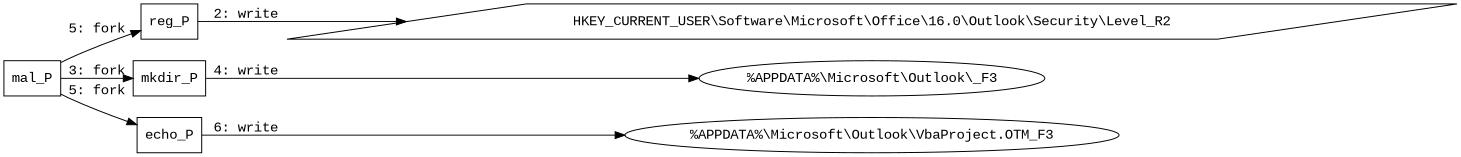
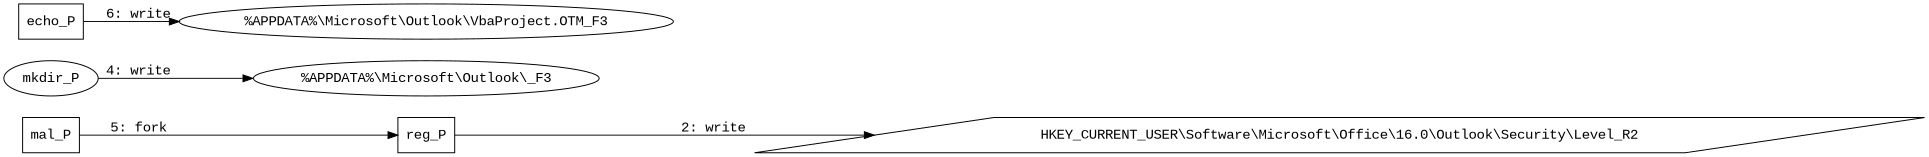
(92, 78) -> none
(169, 78) -> (51, 78)
(94, 109) -> none
